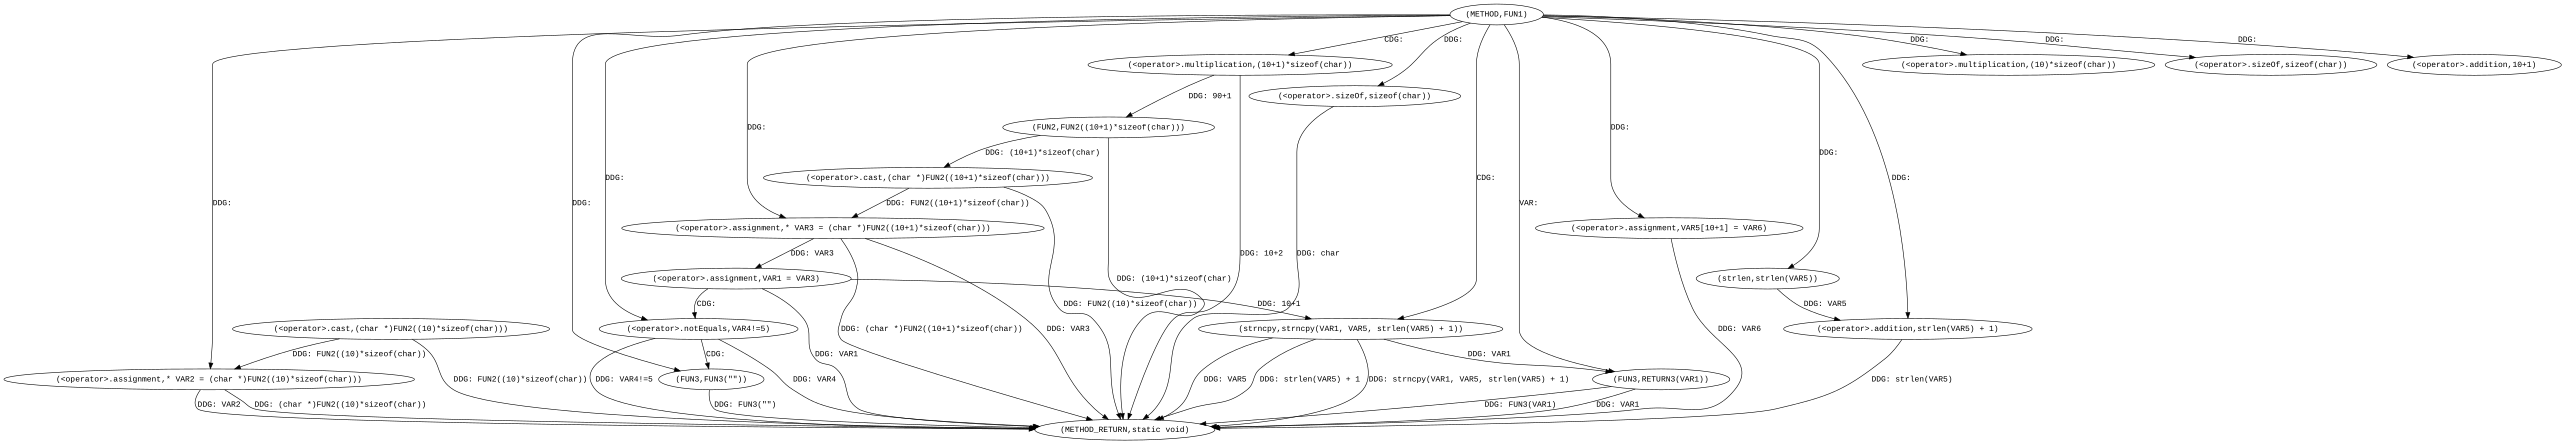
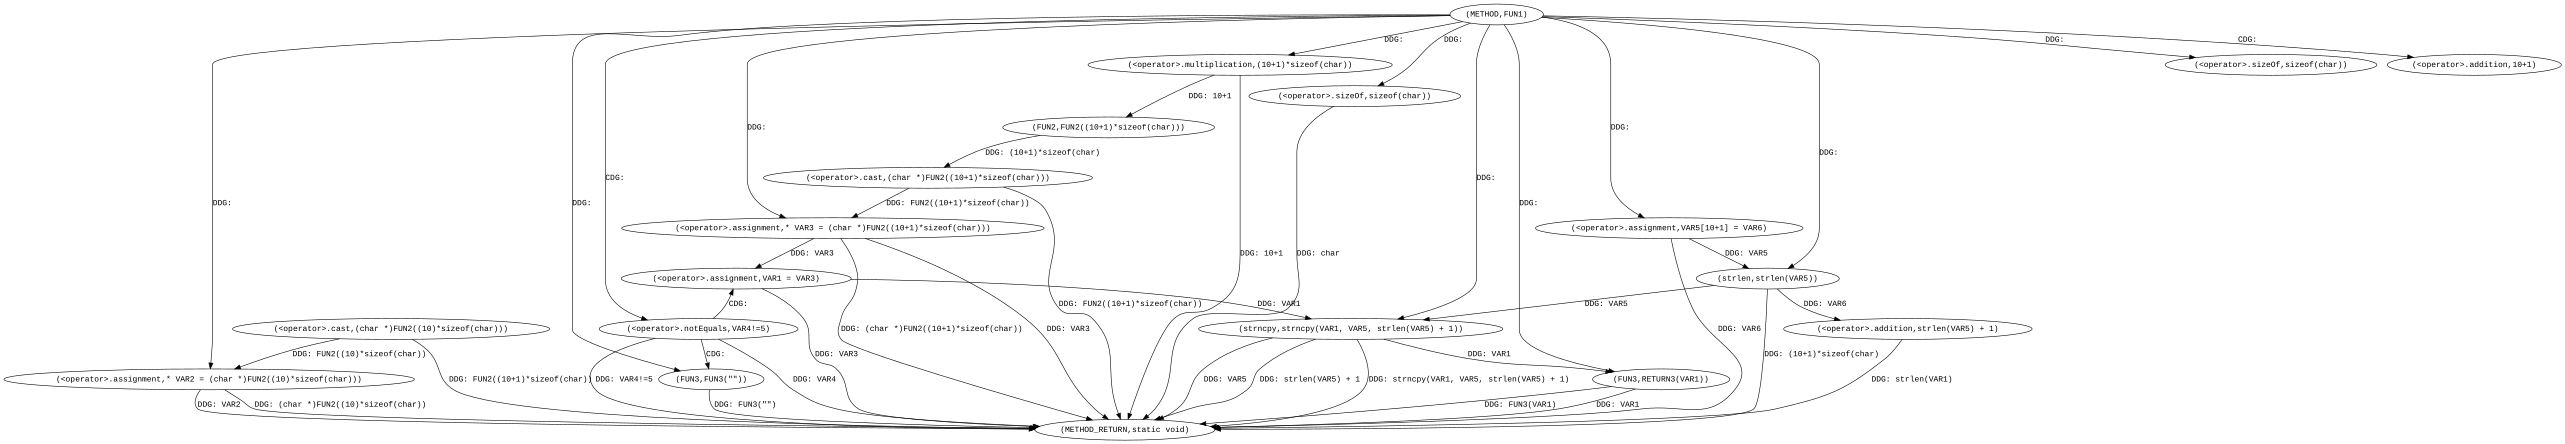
(1396, 40) -> (1396, 40)
(2250, 40) -> (2250, 40)
(1821, 51) -> none
(2009, 65) -> none
(1210, 96) -> (1210, 96)
(618, 178) -> (618, 178)
(1489, 178) -> (1489, 178)
(1531, 203) -> (1531, 203)
none -> (1716, 252)
(1262, 253) -> (1262, 253)
(1170, 291) -> (1549, 426)
(697, 299) -> (724, 308)
none -> (1572, 302)
(1131, 304) -> (1131, 304)
(1279, 304) -> (1279, 304)
(1825, 304) -> (1825, 304)
(837, 354) -> (837, 354)
(521, 379) -> (521, 379)
(1912, 379) -> (1912, 379)
